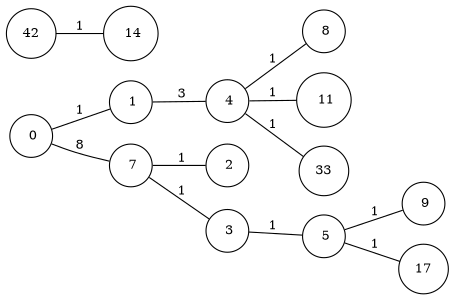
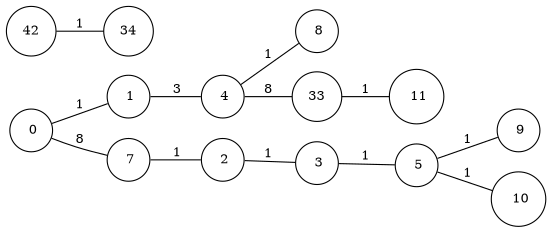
(131, 34) -> (129, 31)
(273, 101) -> (366, 97)
(273, 125) -> (268, 90)
(179, 198) -> (270, 162)
(424, 269) -> (519, 199)
